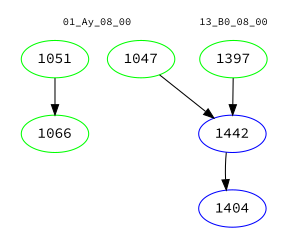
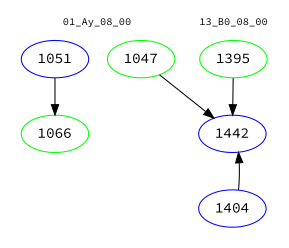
(55, 59) -> (55, 59)
(233, 59) -> (233, 59)
(225, 166) -> (239, 177)
